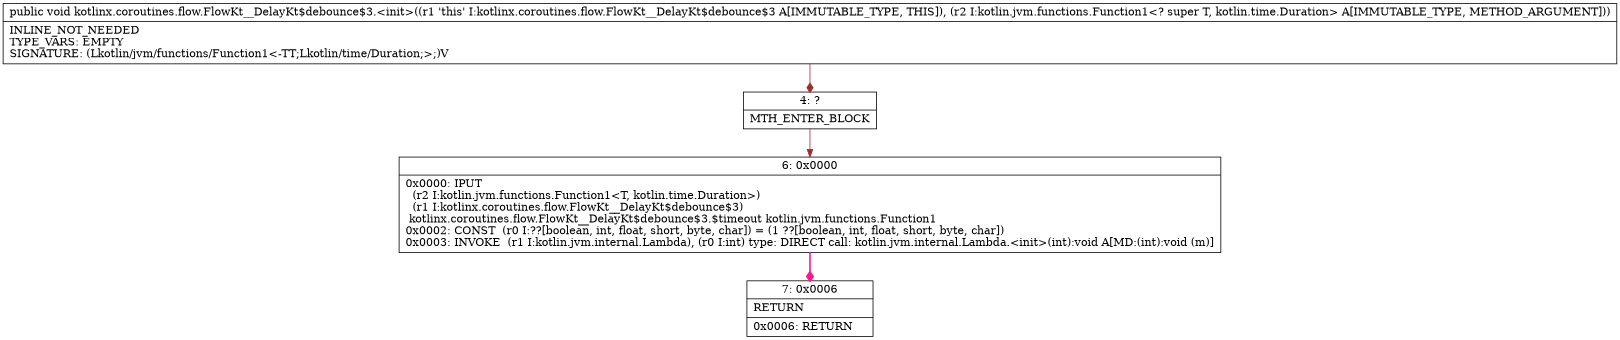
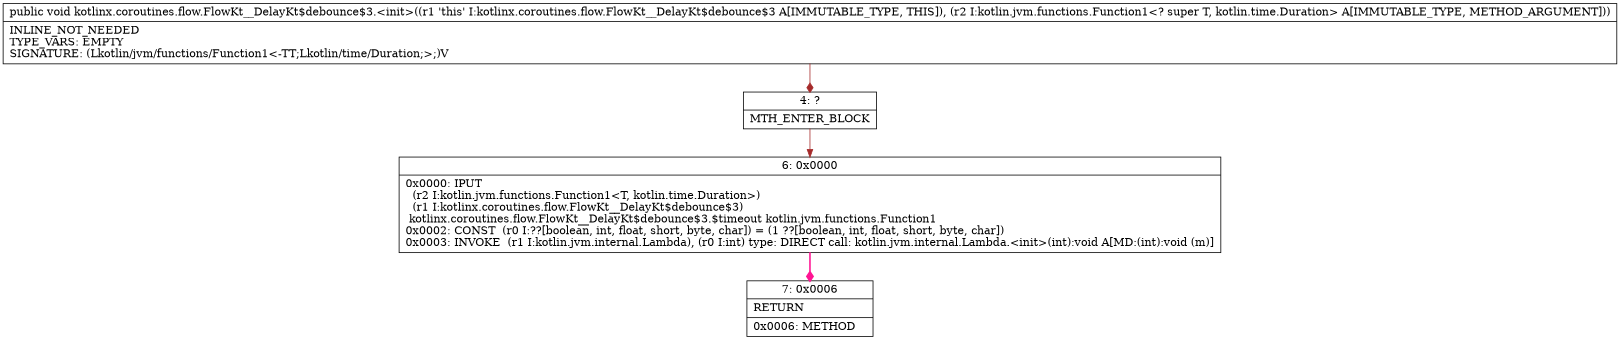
(808, 327) -> (810, 327)
